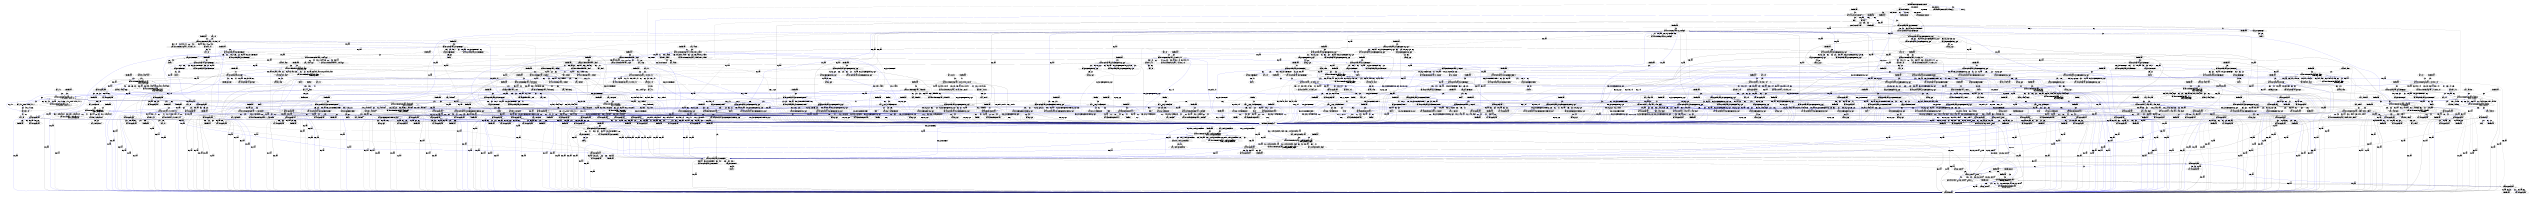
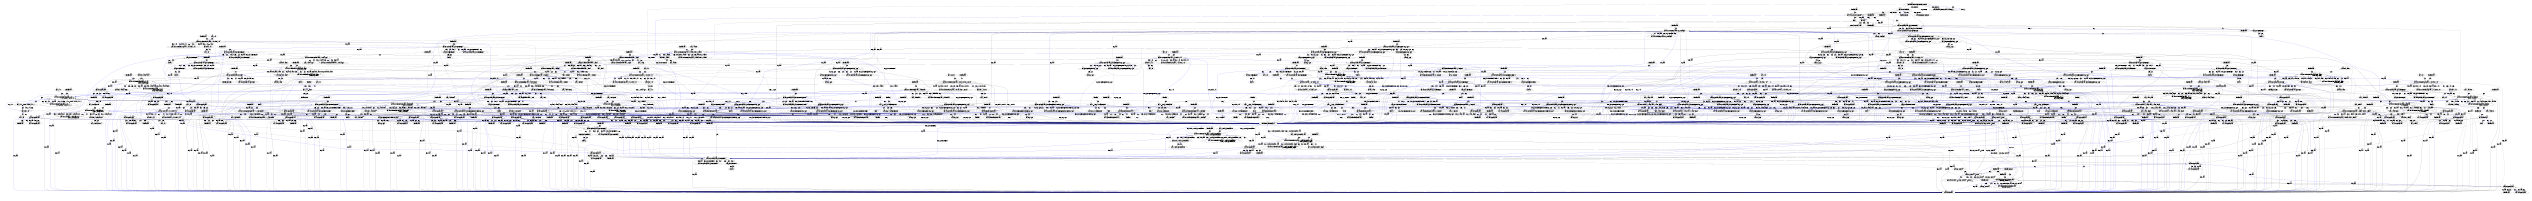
none -> (1880, 36)
(1500, 82) -> (1500, 82)
(1399, 105) -> (1399, 105)
none -> (2478, 111)
(585, 135) -> (585, 135)
